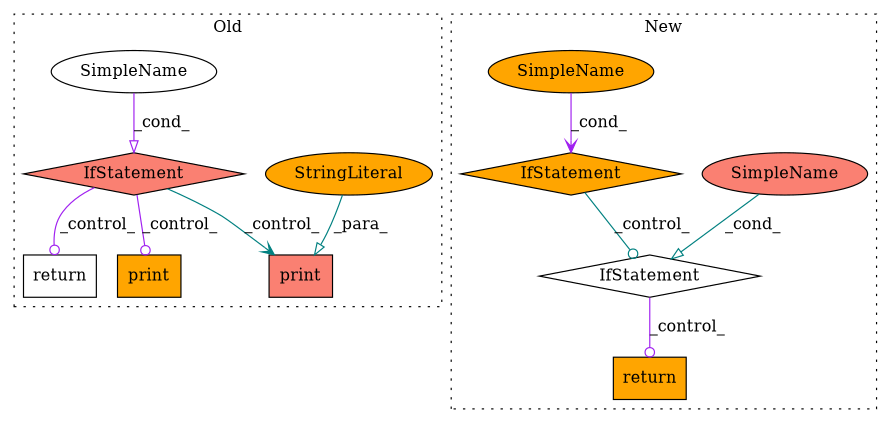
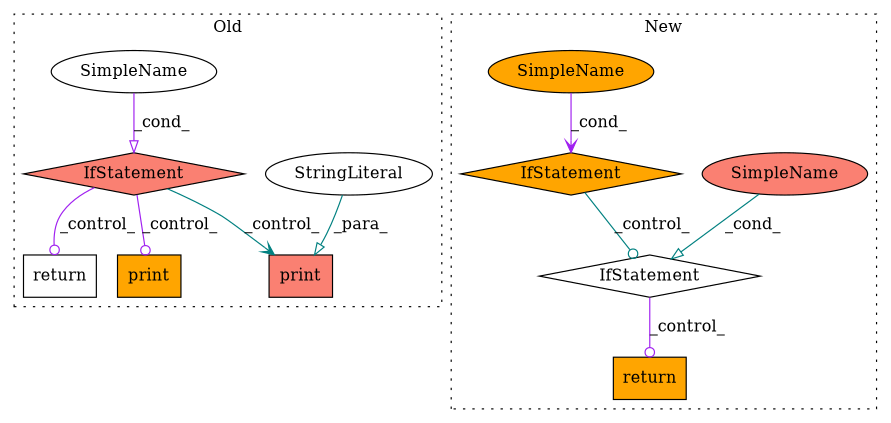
(349, 174) -> (349, 174)
